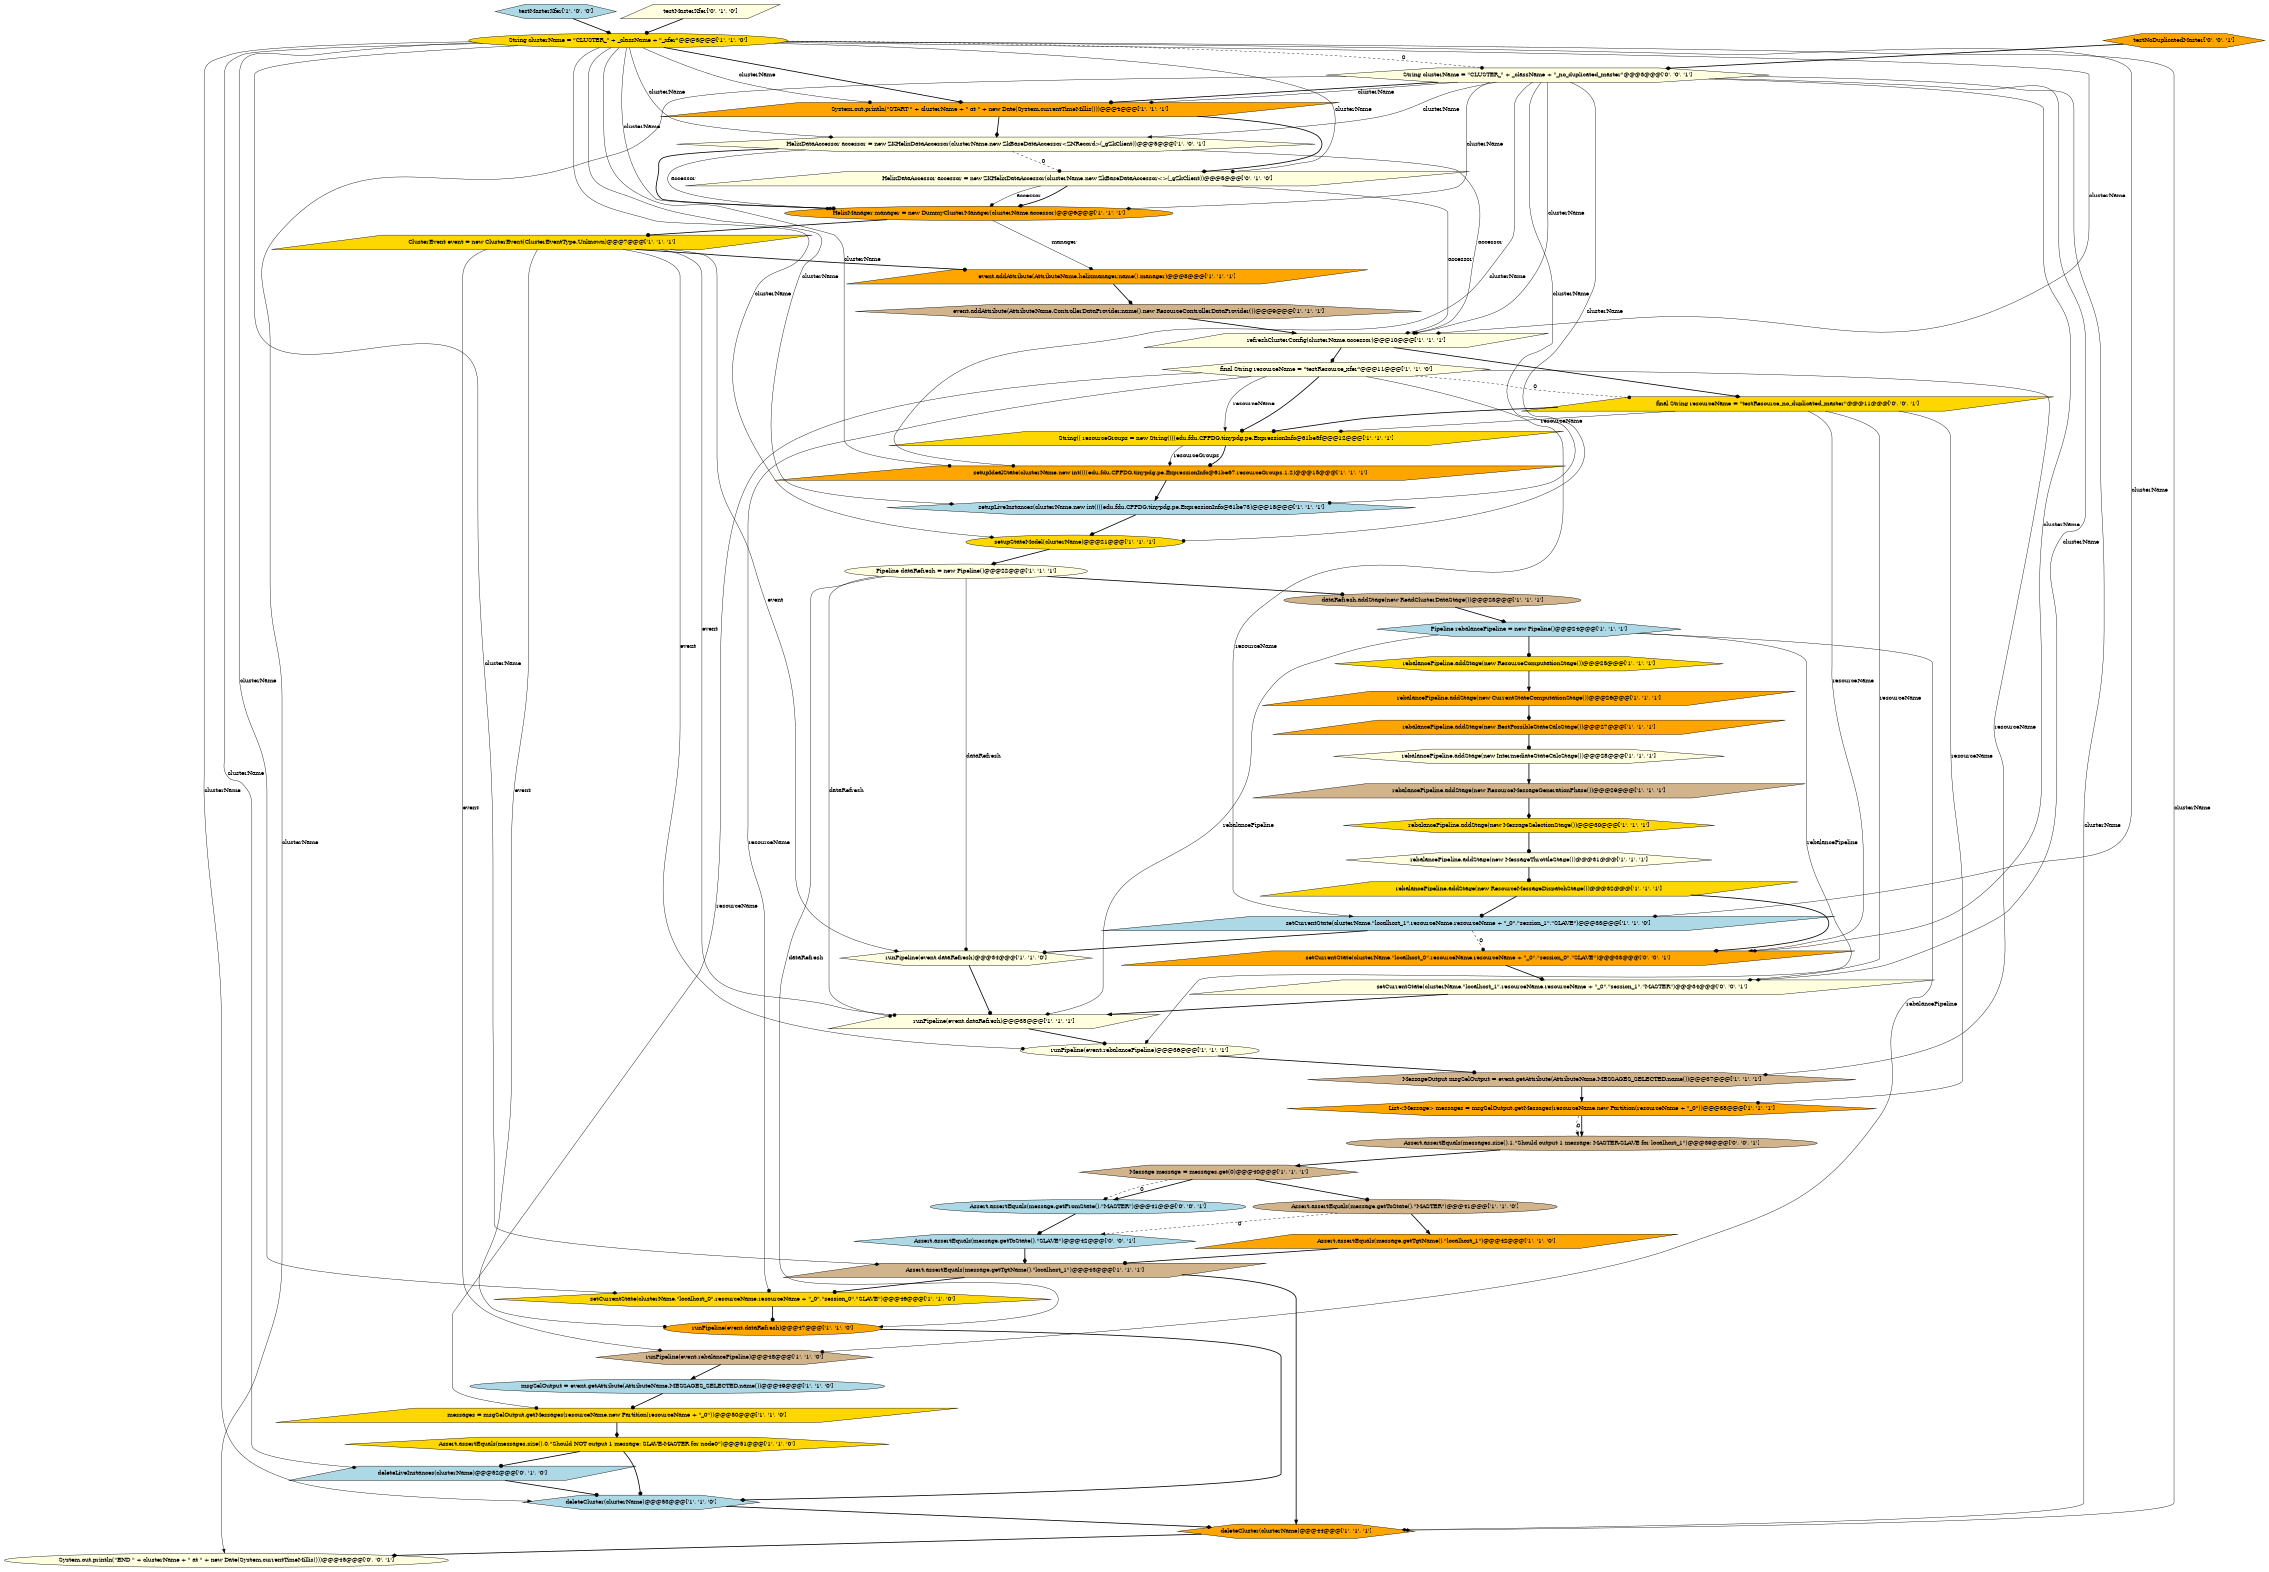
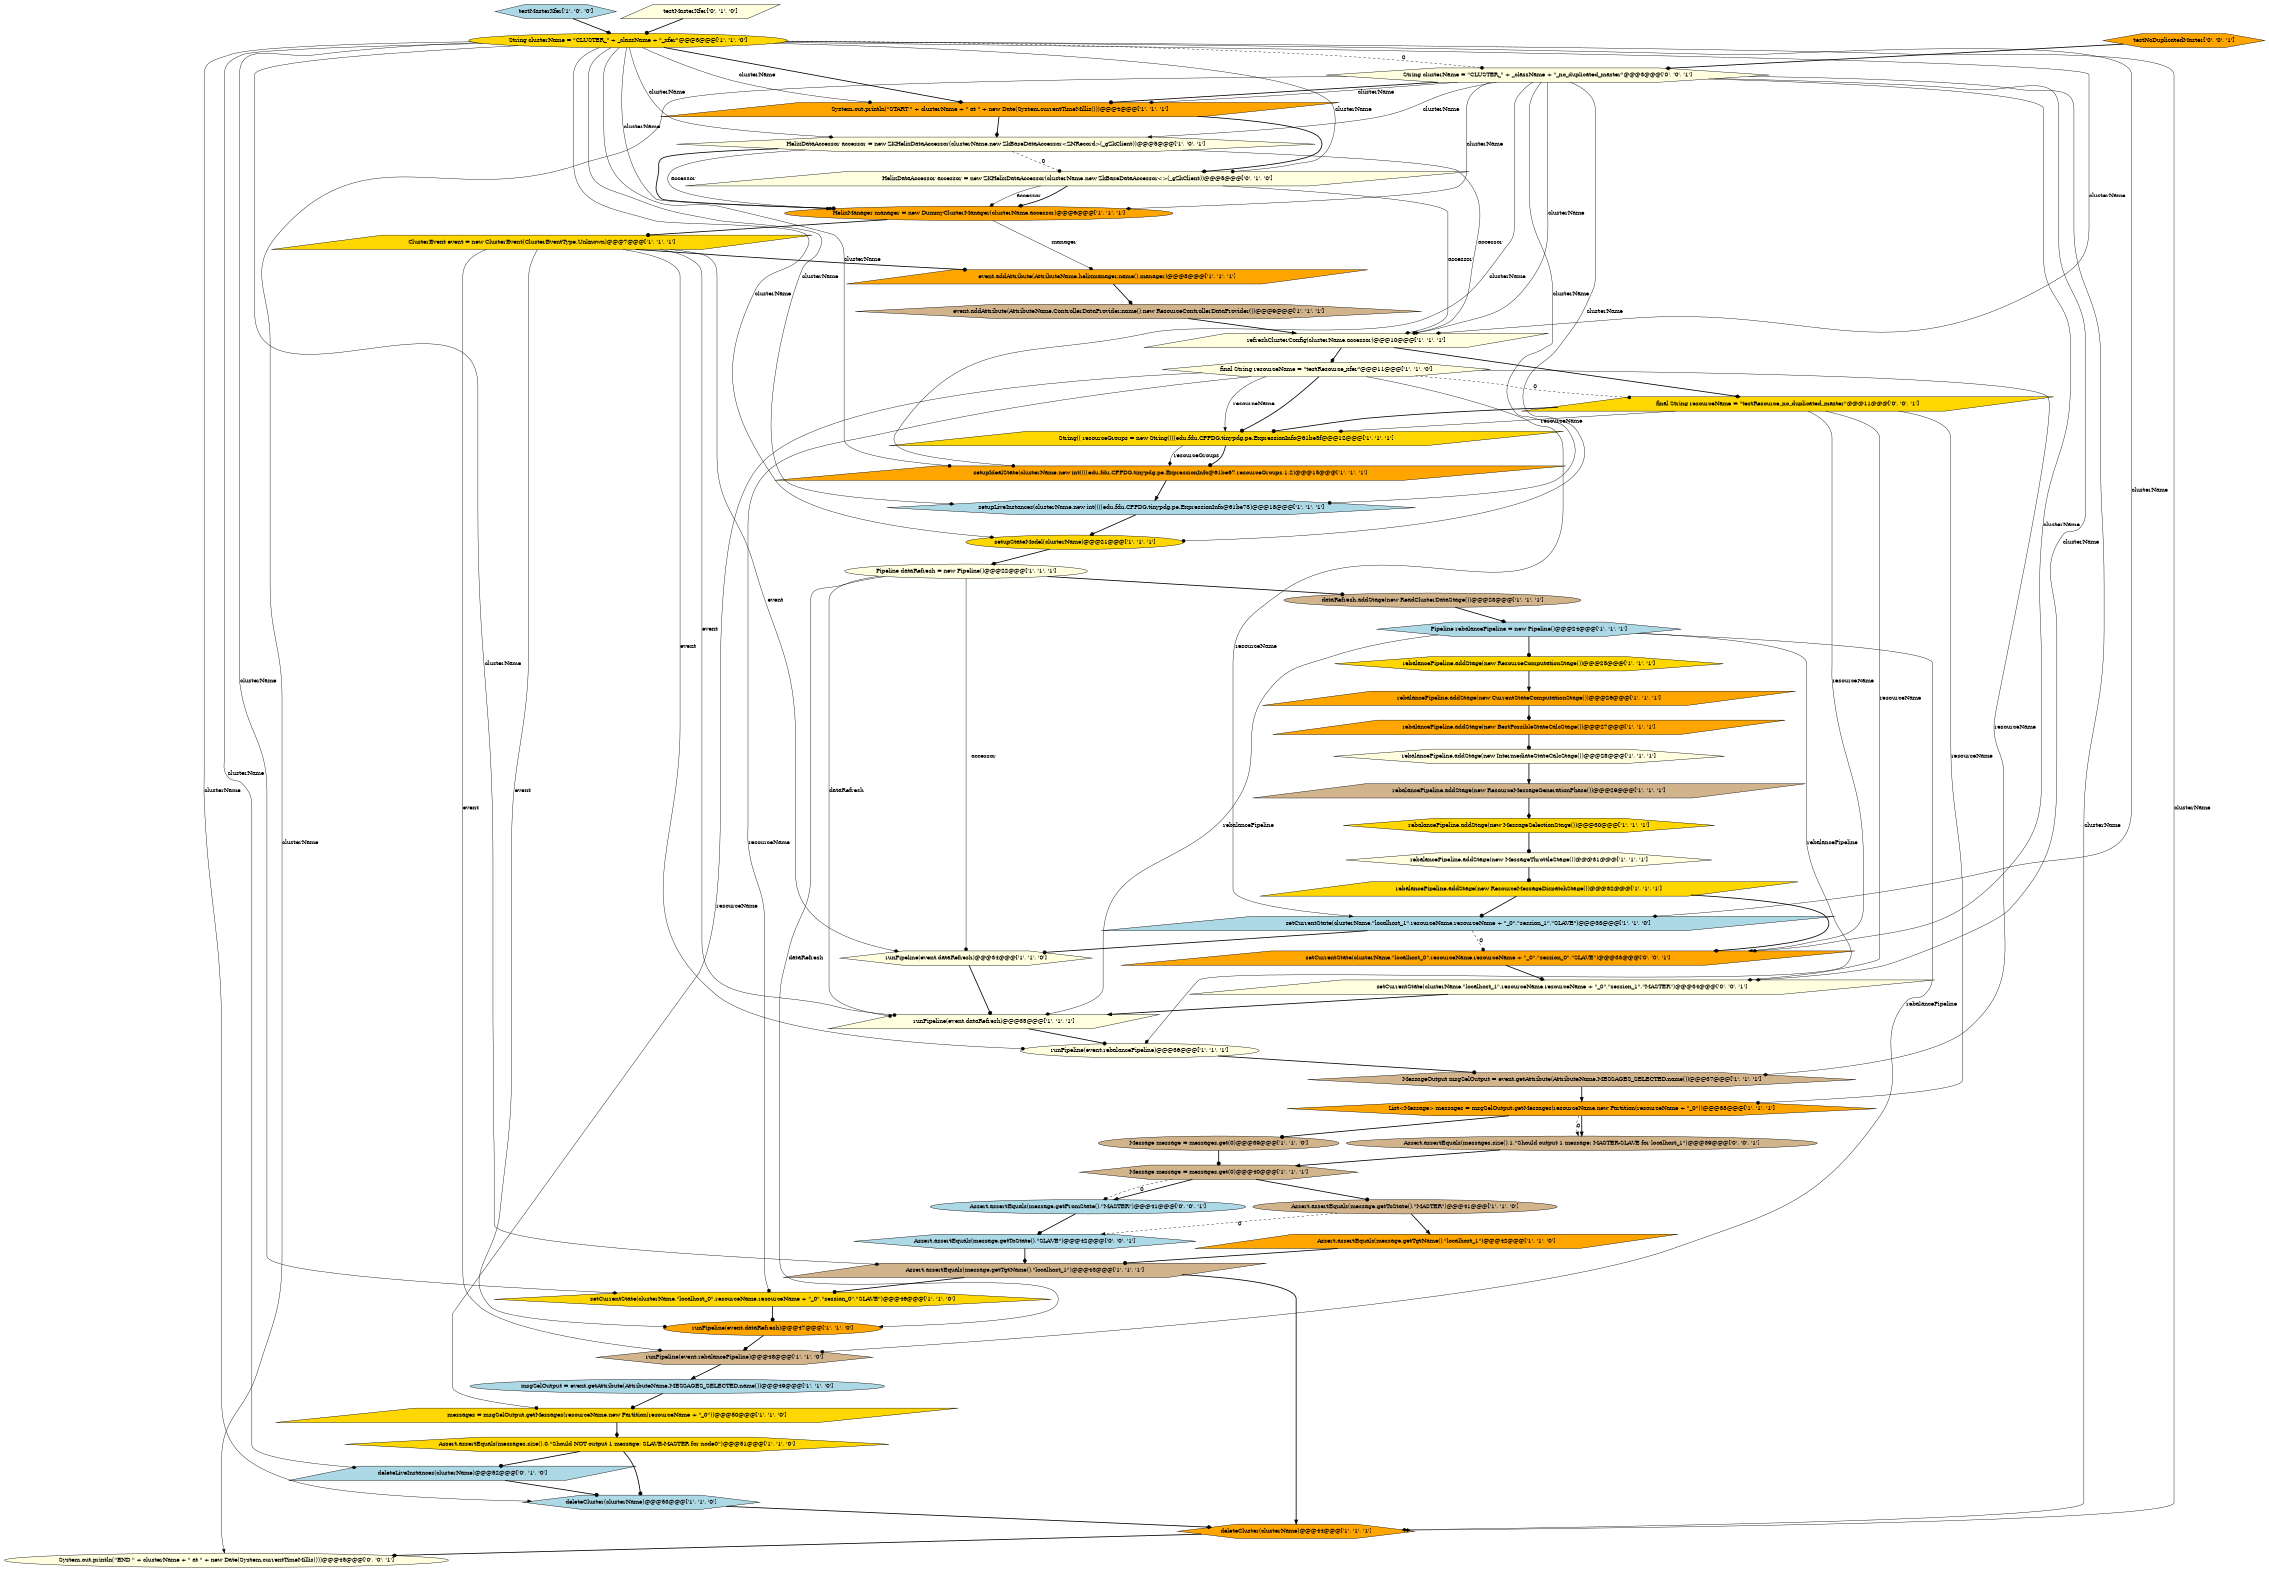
(984, 756) -> (984, 756)
none -> (1219, 1143)
(1273, 1476) -> (755, 1341)
